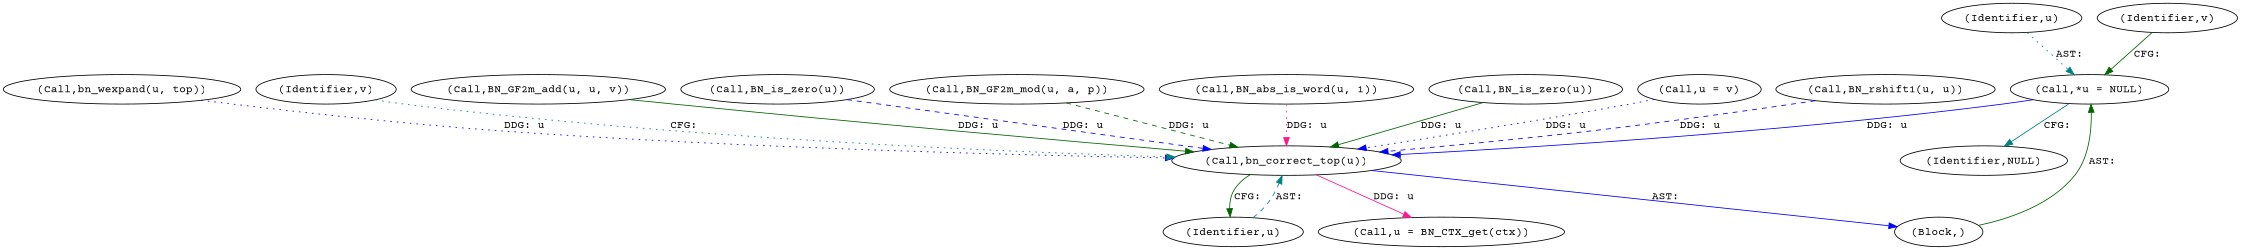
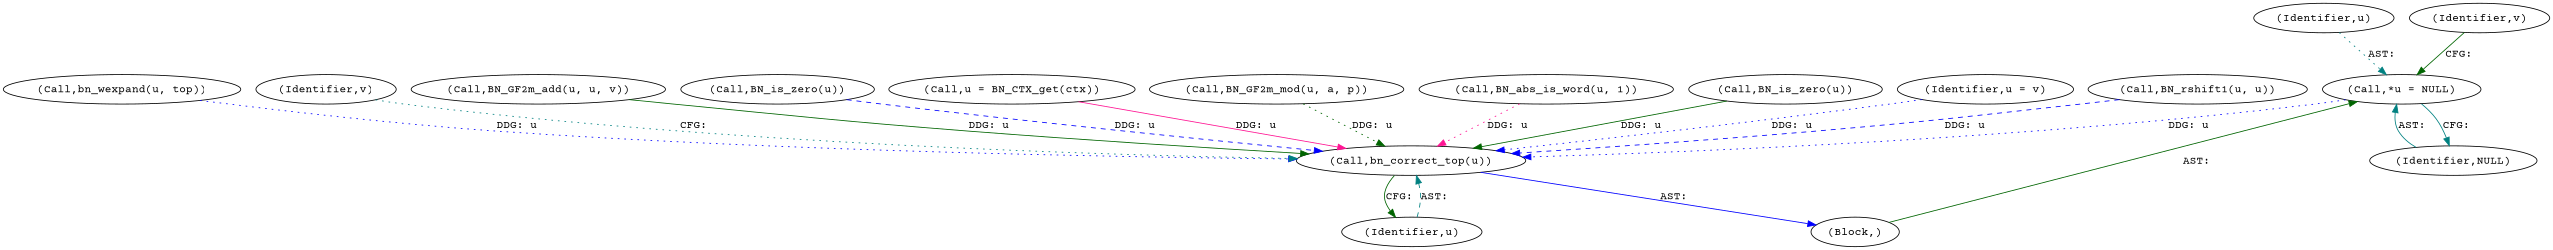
(1699, 89) -> (1985, 89)
(1148, 124) -> (1340, 123)
(1717, 133) -> (1939, 138)
none -> (2400, 133)
(1360, 194) -> (1208, 124)
